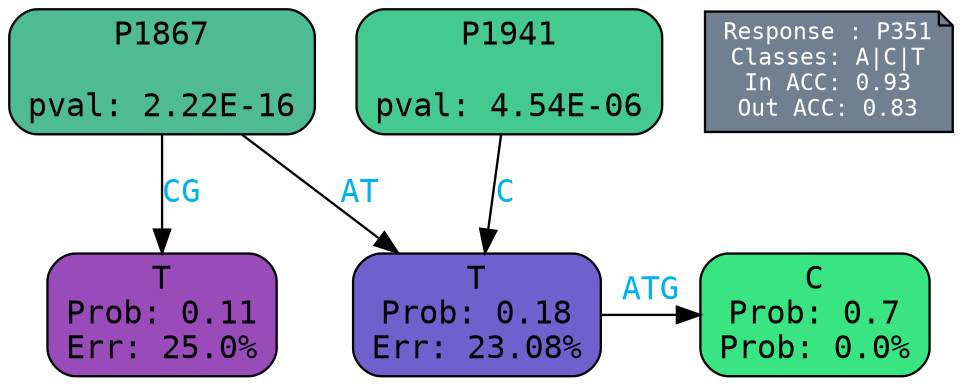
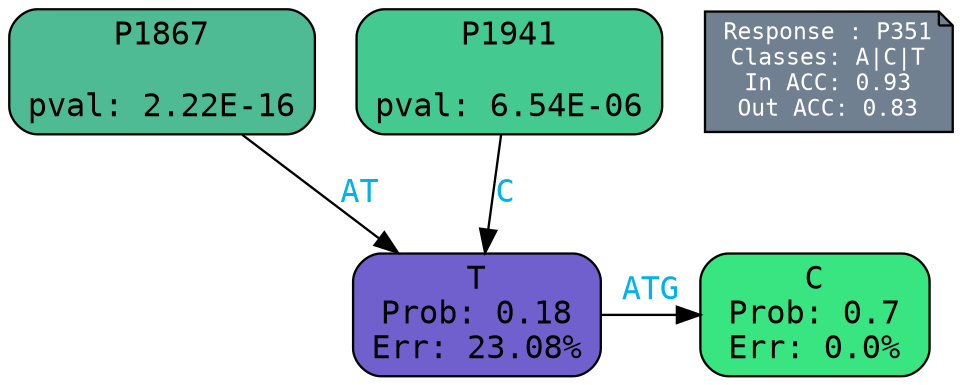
(509, 72) -> (509, 72)
(162, 315) -> none
(815, 315) -> (815, 315)
